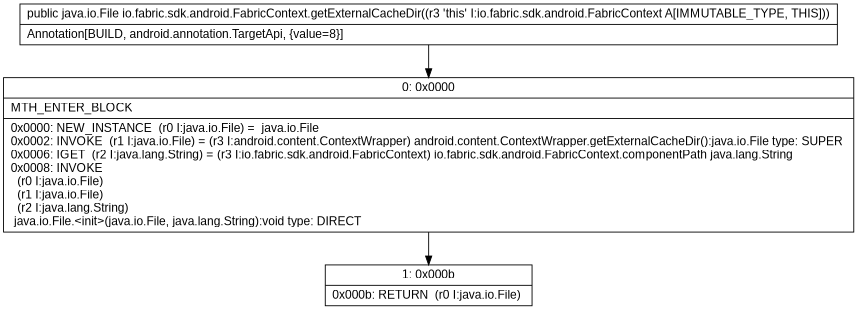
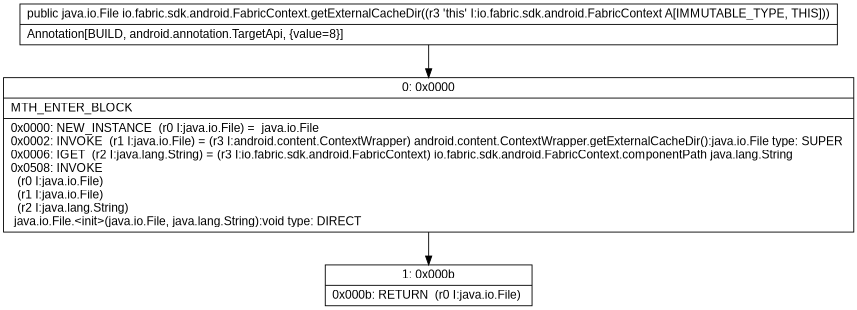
(60, 168) -> (60, 168)
